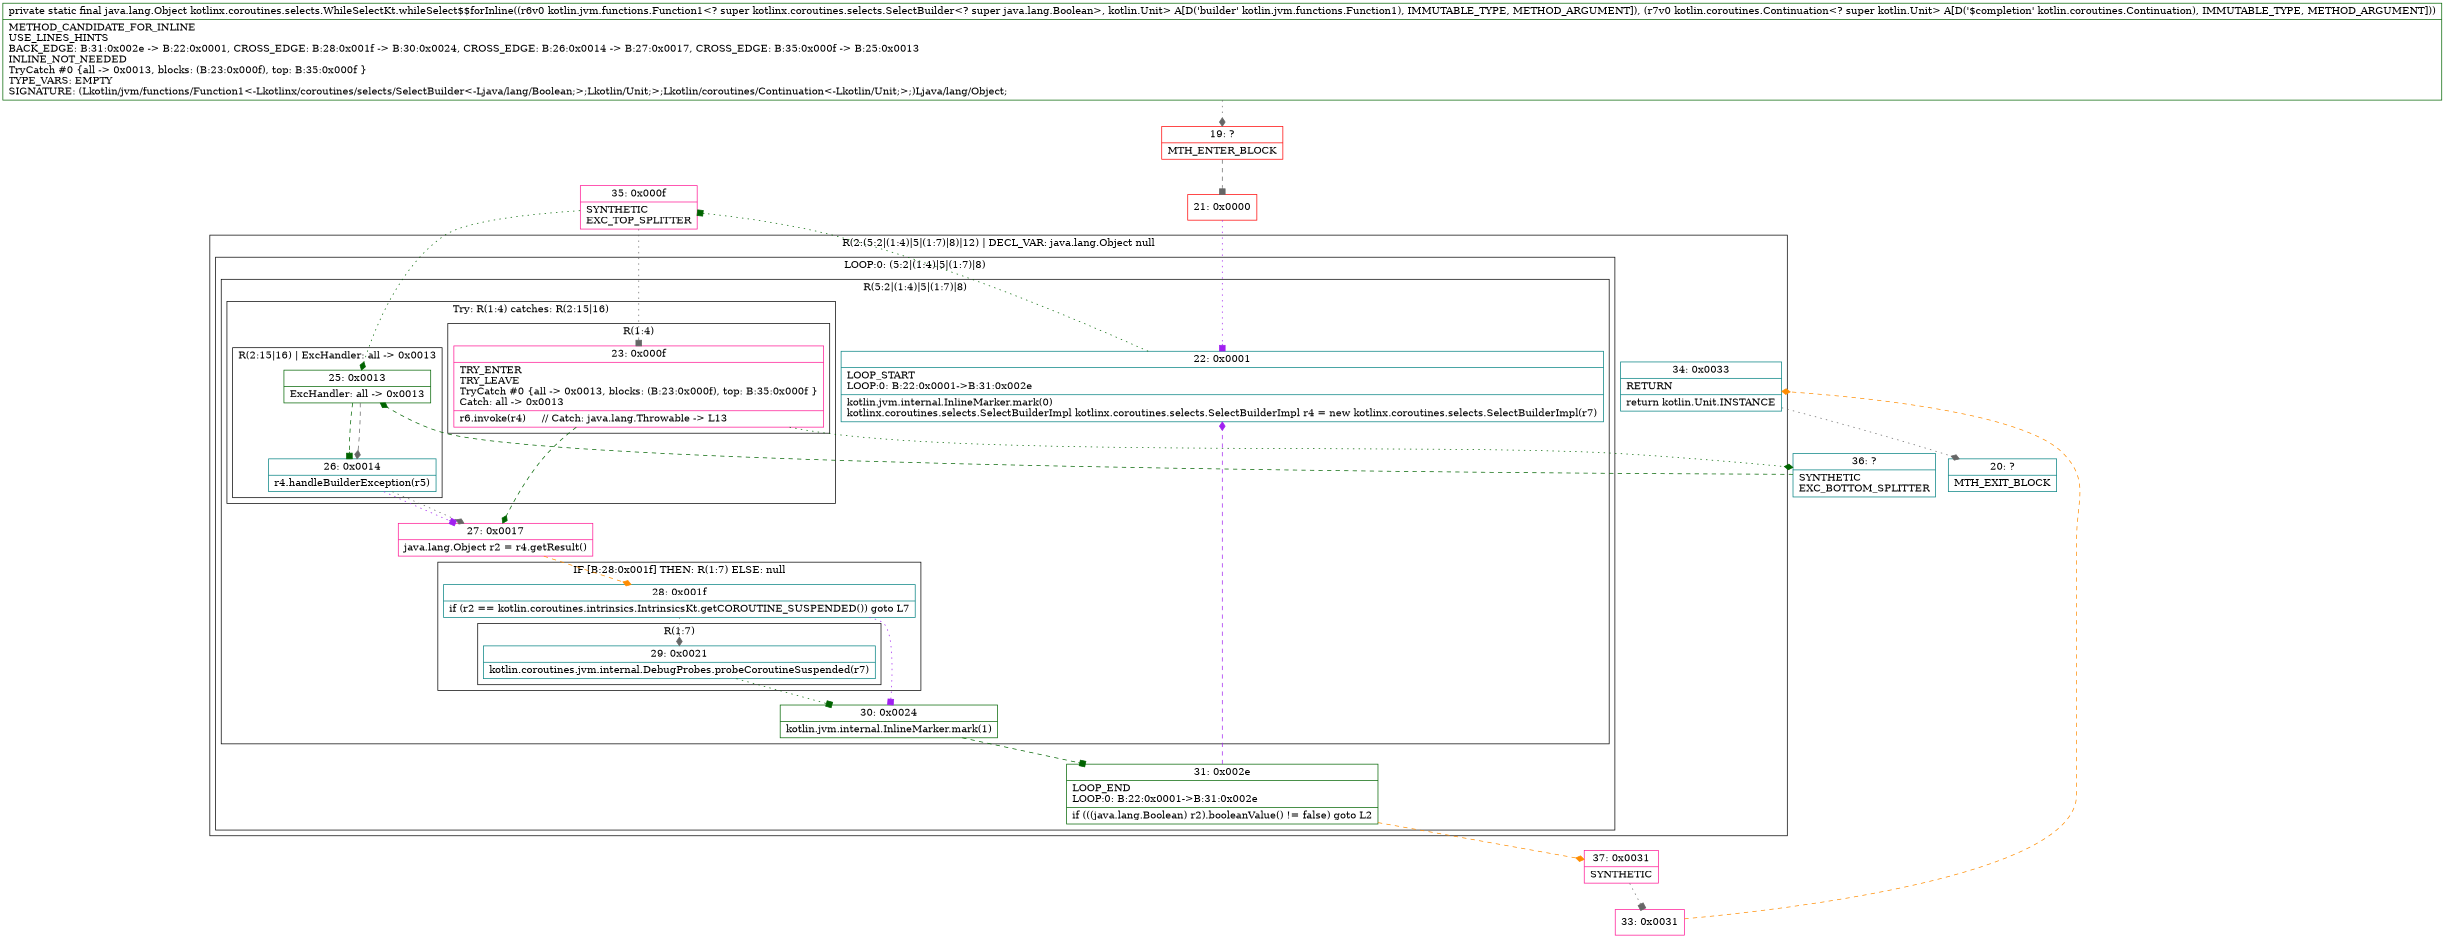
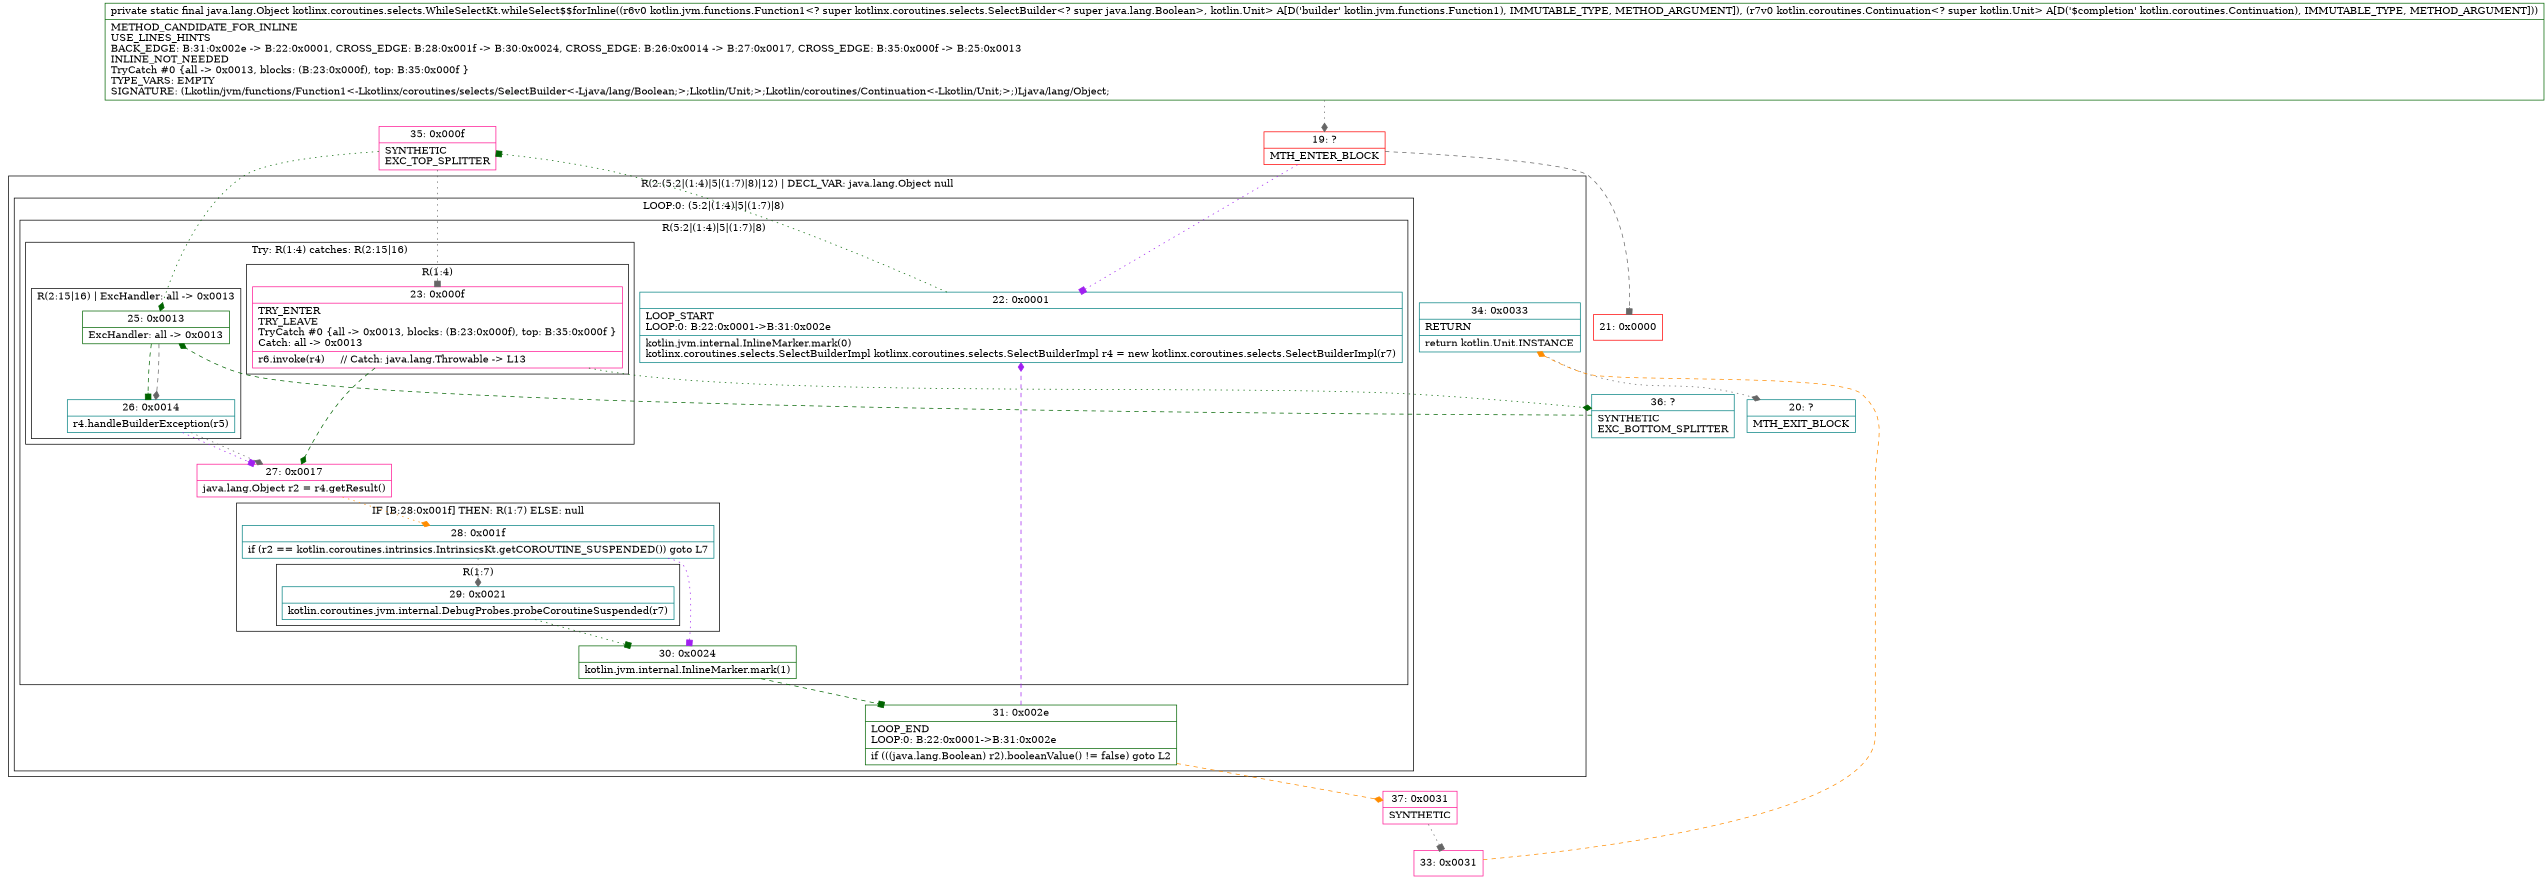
(1222, 285) -> (1192, 227)
(583, 569) -> (382, 510)
